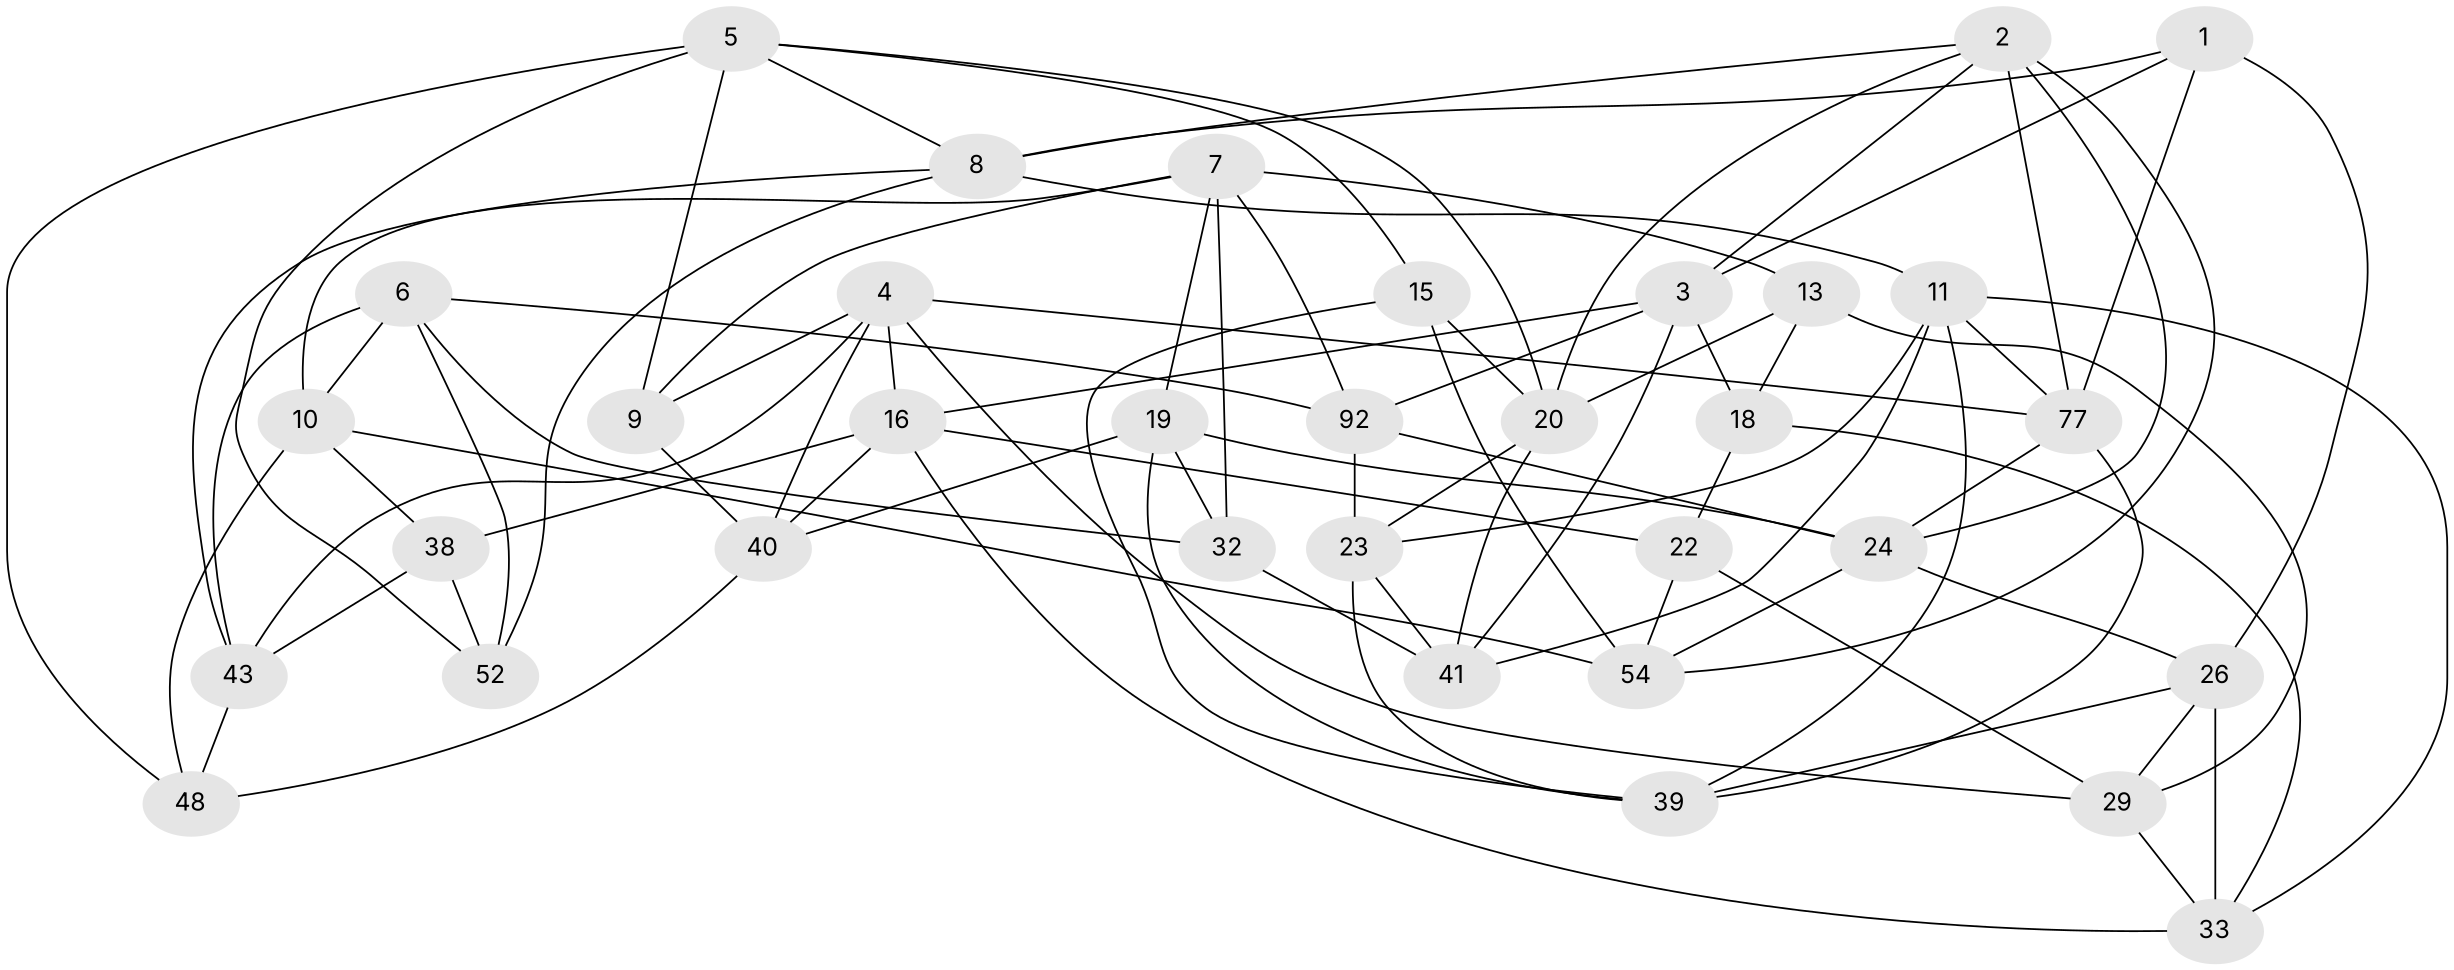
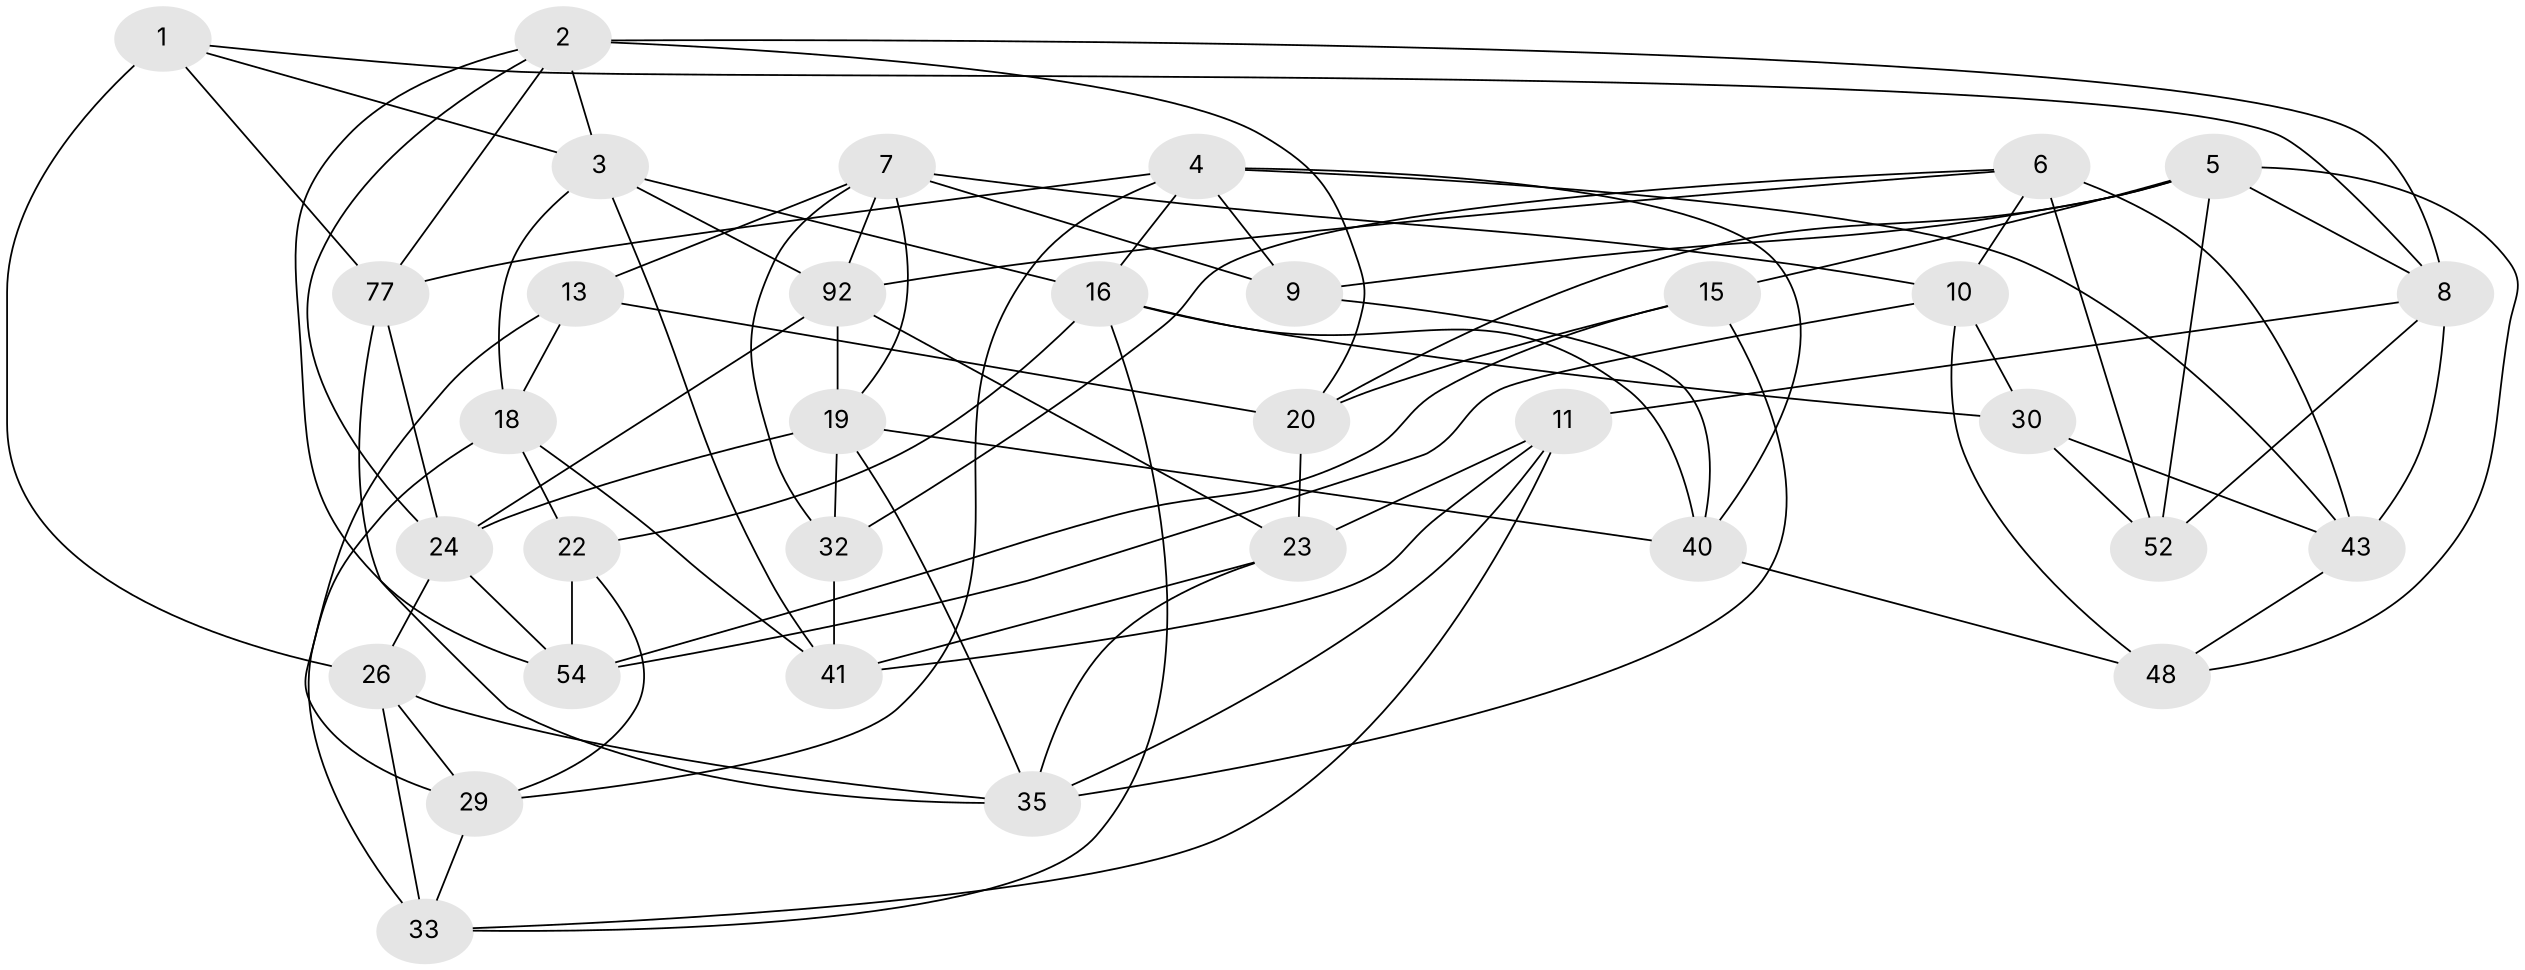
none -> (838, 358)
(2006, 358) -> none
(1485, 544) -> (672, 548)
(441, 549) -> (2028, 421)
(1670, 804) -> (1032, 804)
